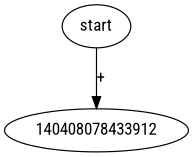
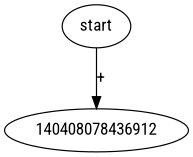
(96, 130) -> (96, 130)
